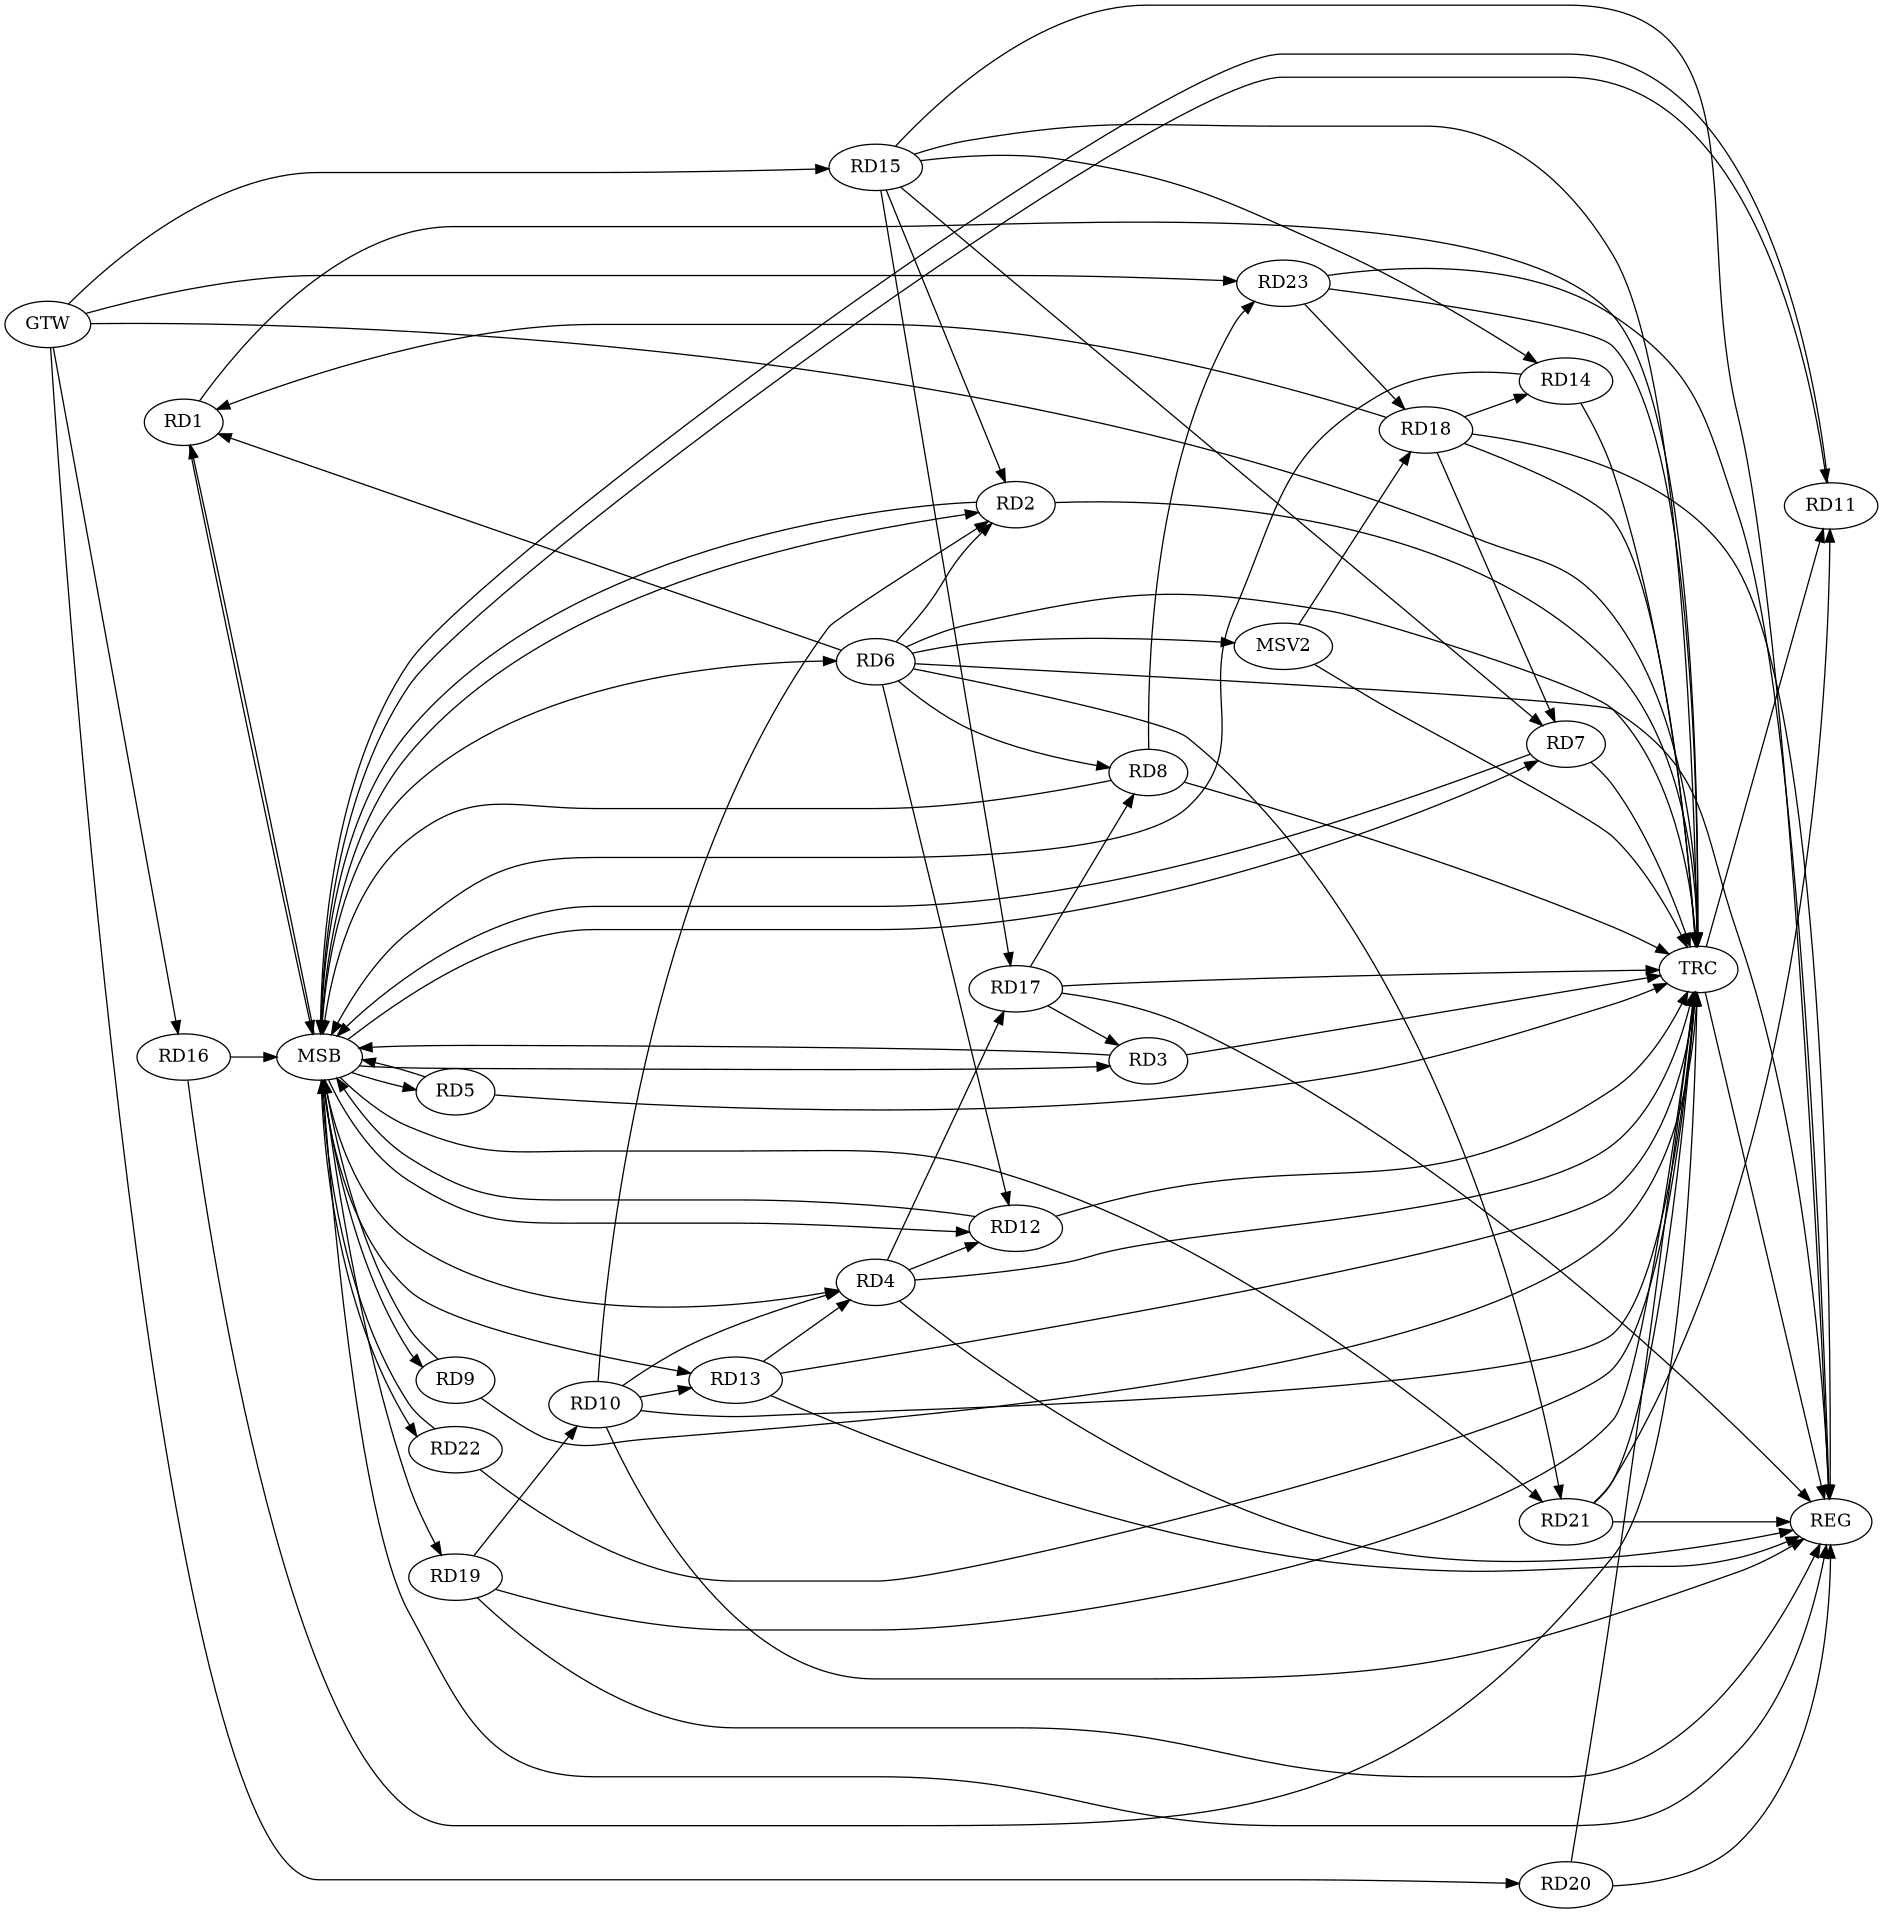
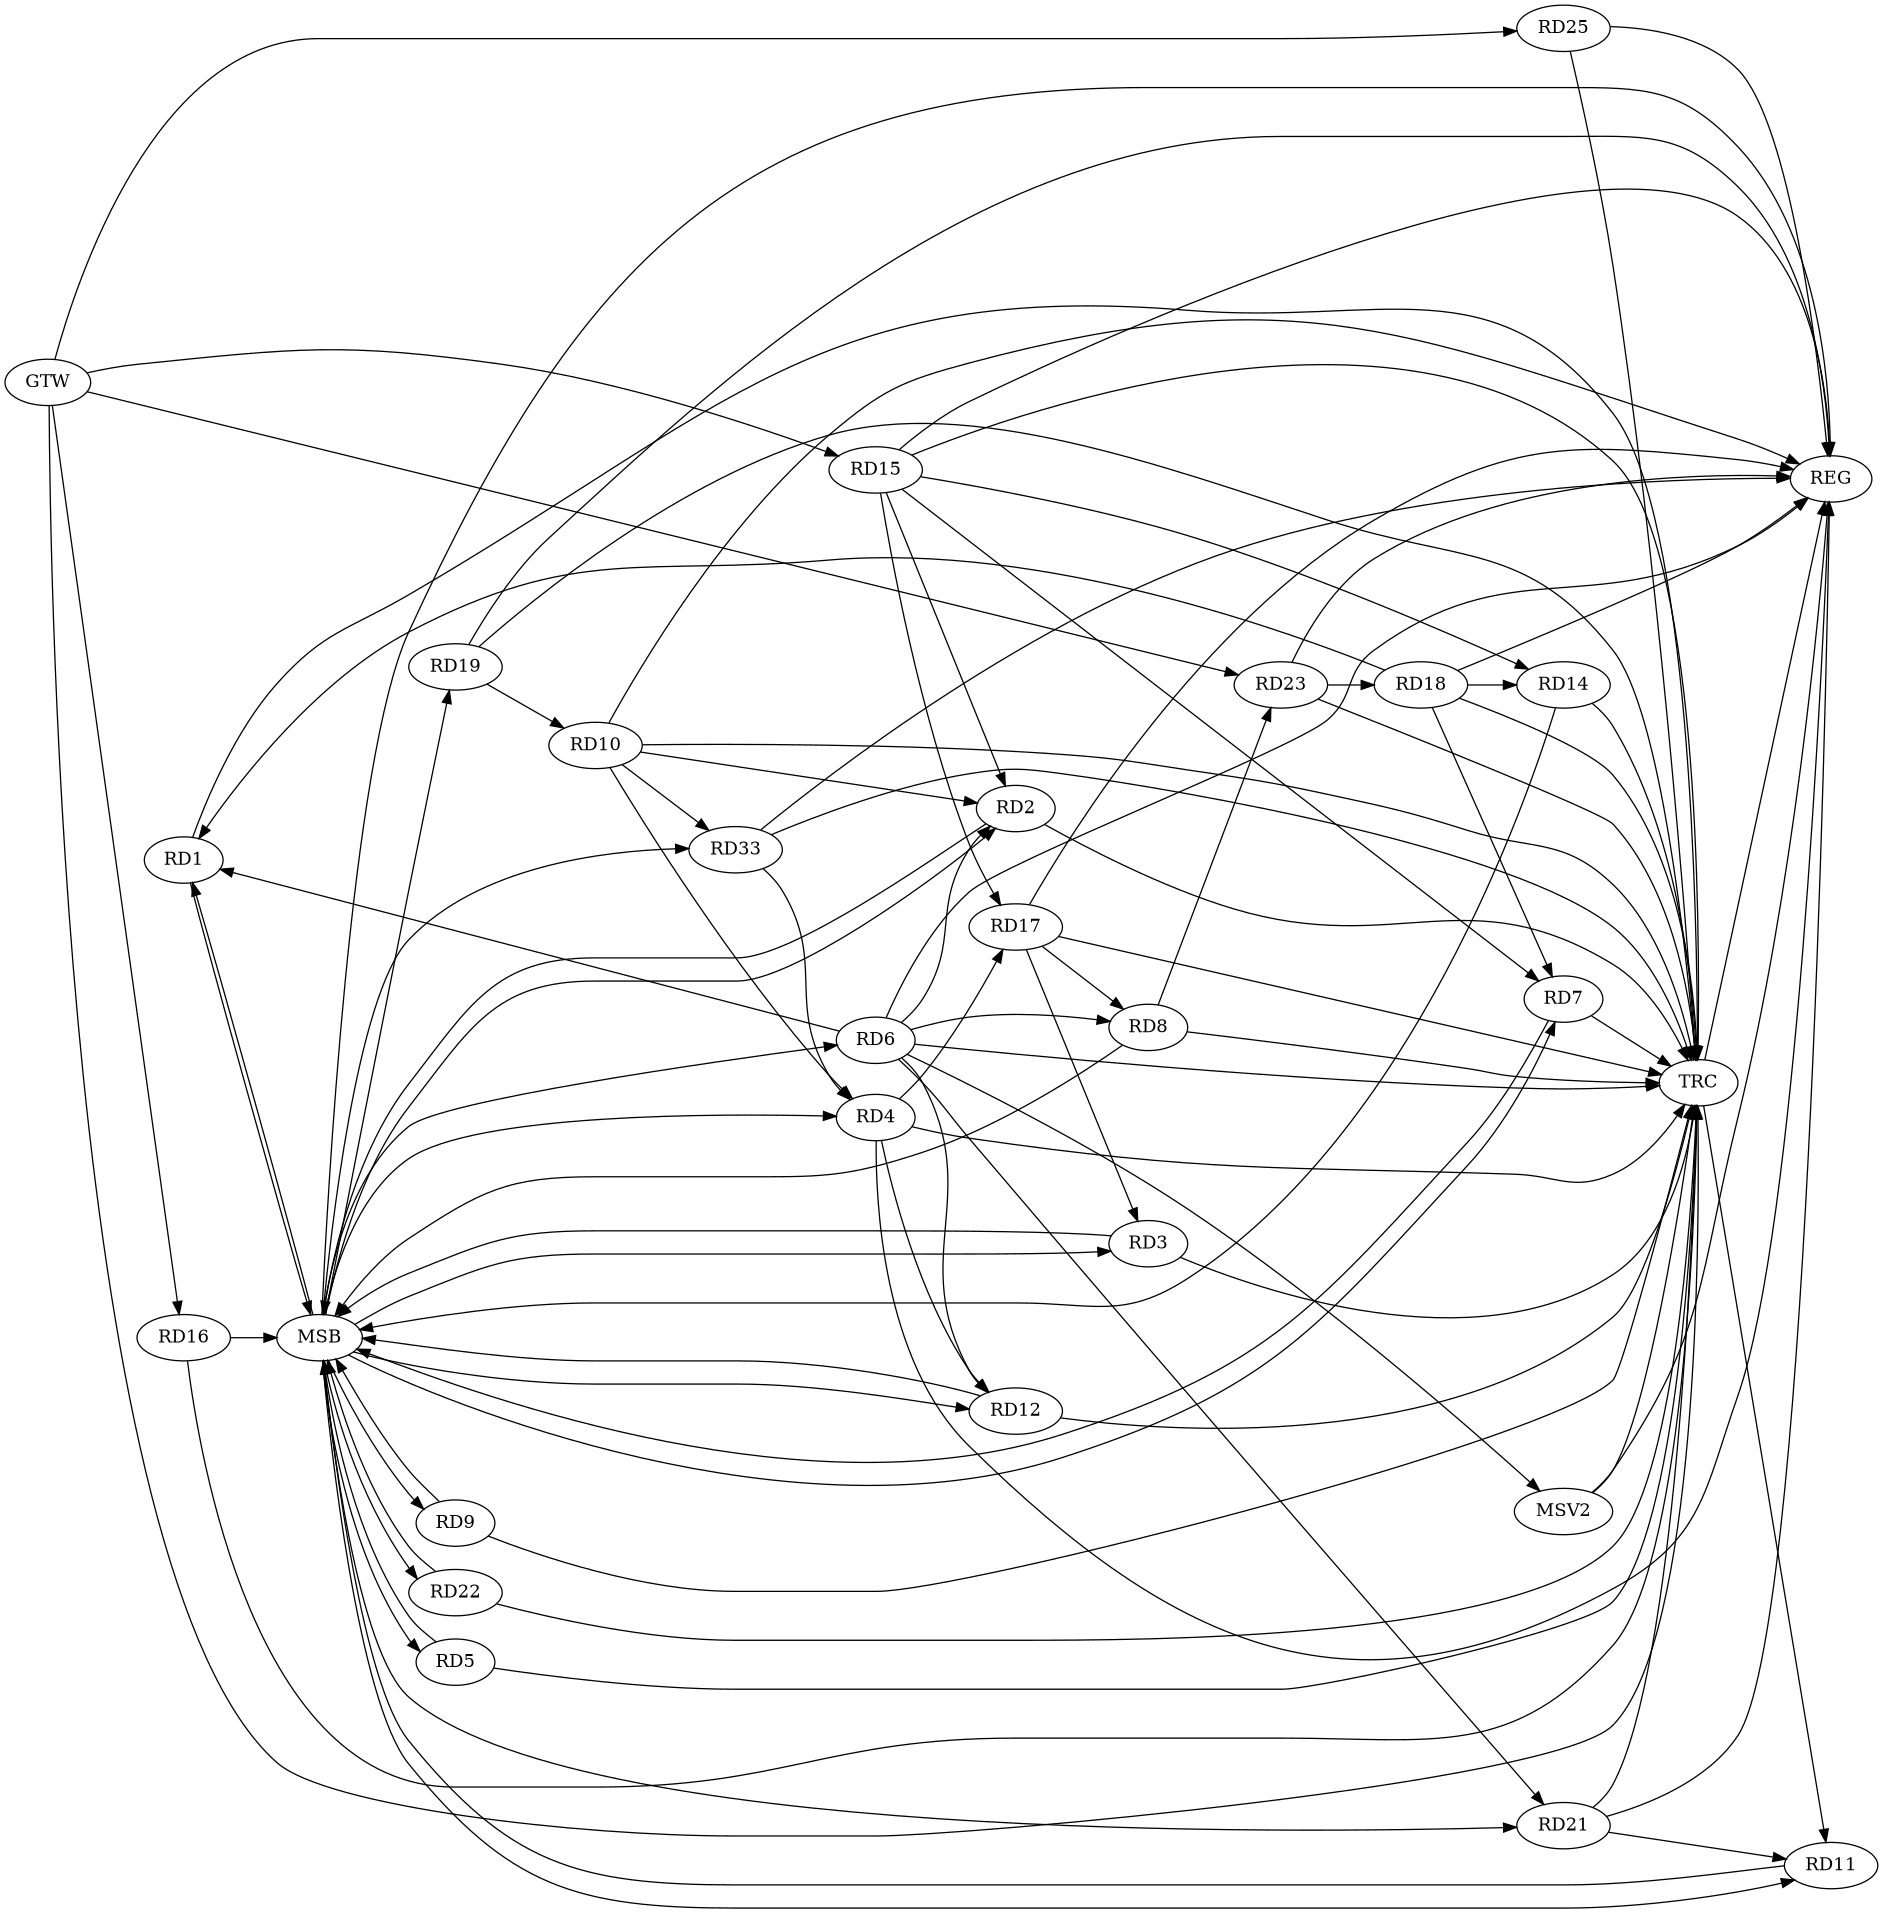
(1351, 543) -> (1760, 1019)
(736, 1380) -> (736, 850)
(1566, 1885) -> (1564, 28)
